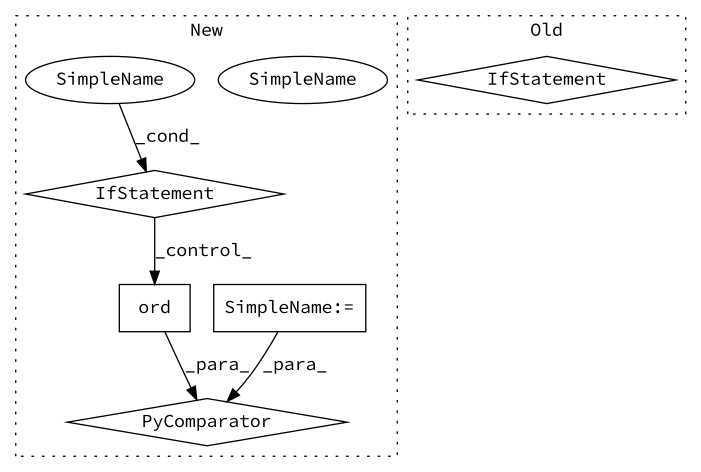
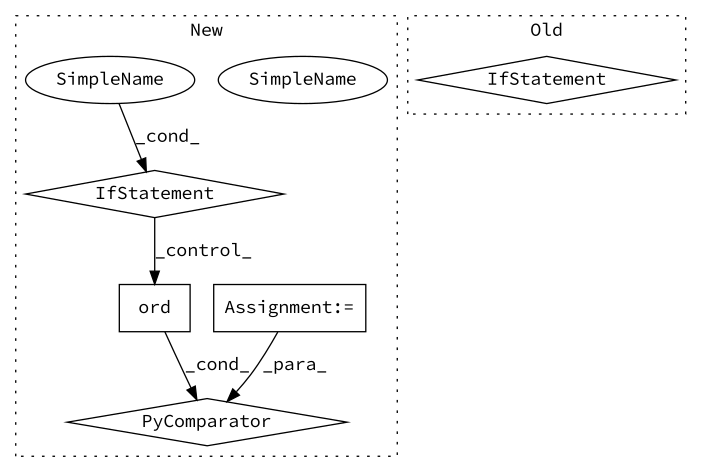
(290, 308) -> (290, 308)
(218, 365) -> (218, 365)
